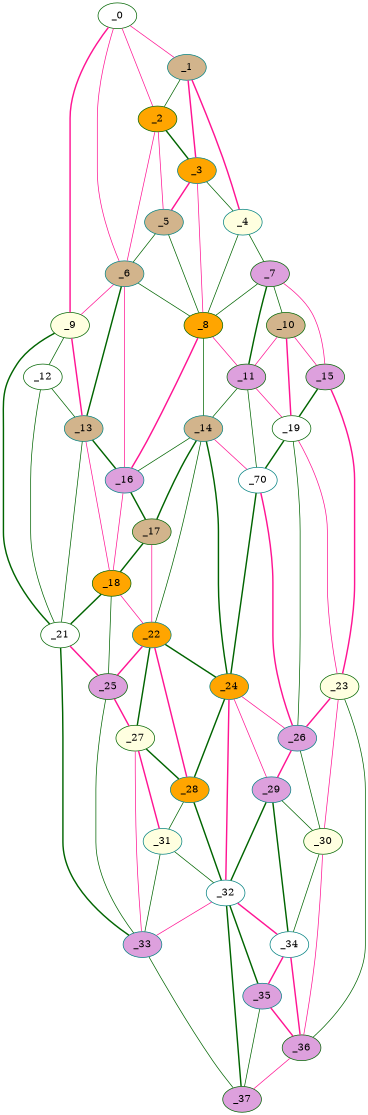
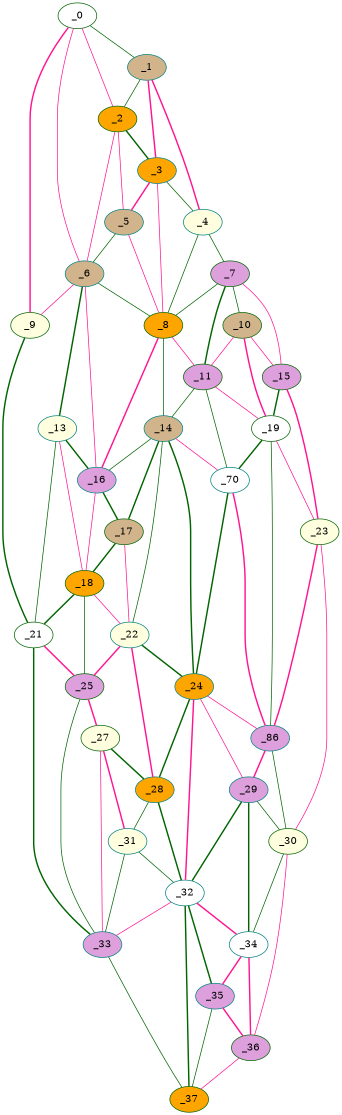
(152, 42) -> (112, 42)
(184, 274) -> (144, 274)
(43, 377) -> none
(77, 377) -> none
(84, 429) -> (57, 429)
(152, 635) -> (130, 635)
(144, 687) -> none
(297, 738) -> (270, 738)
(365, 875) -> none
(242, 1099) -> (189, 1099)
